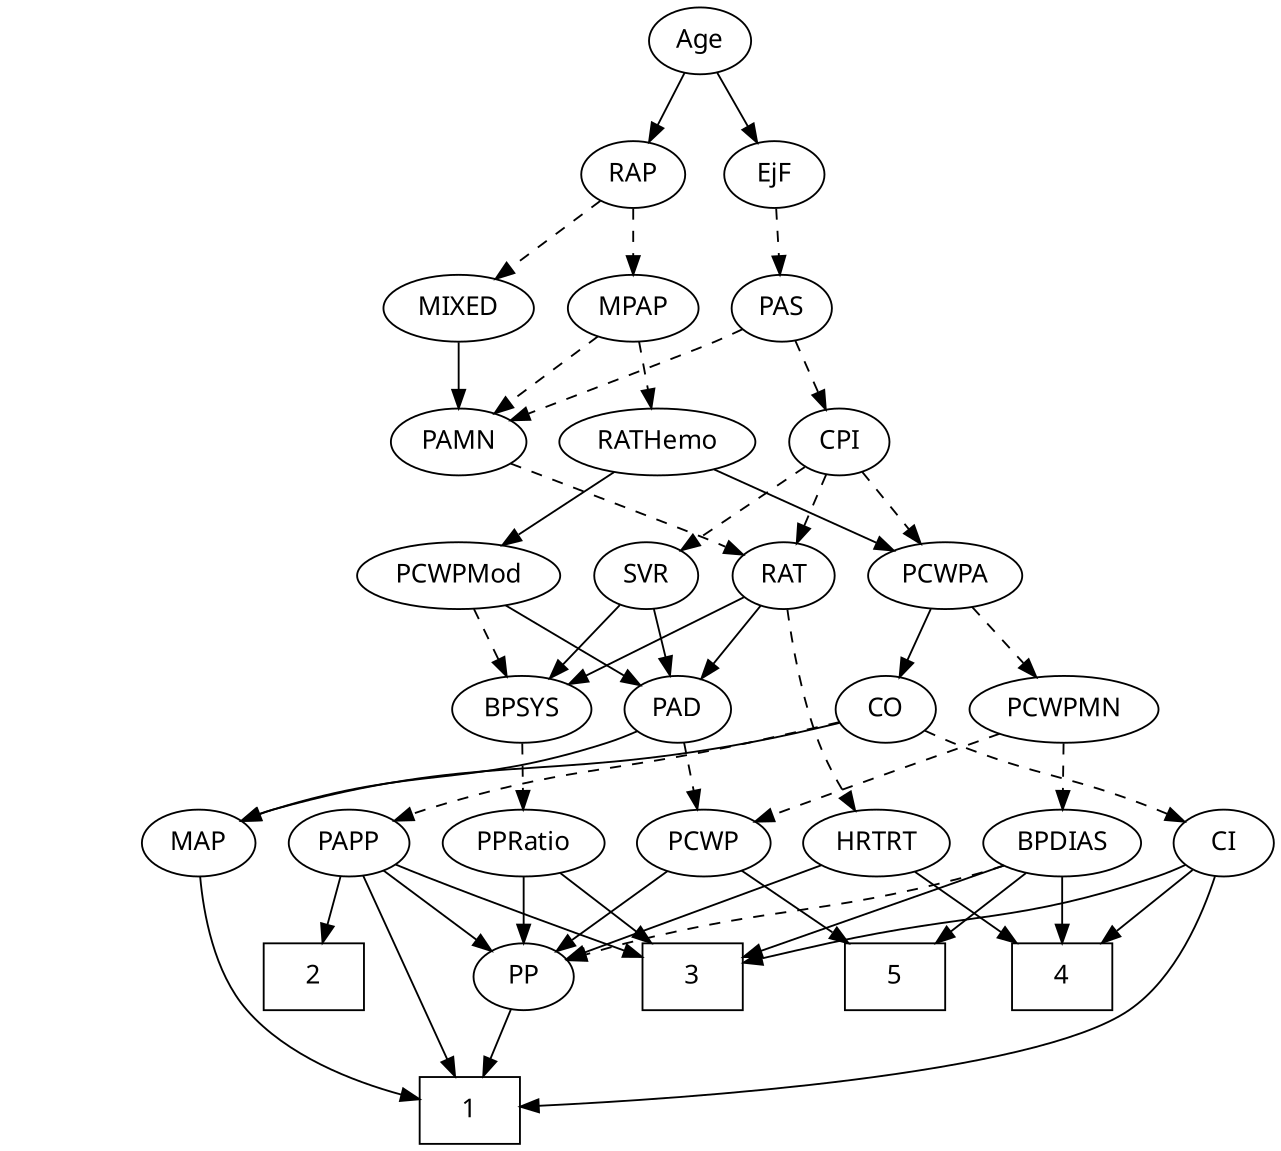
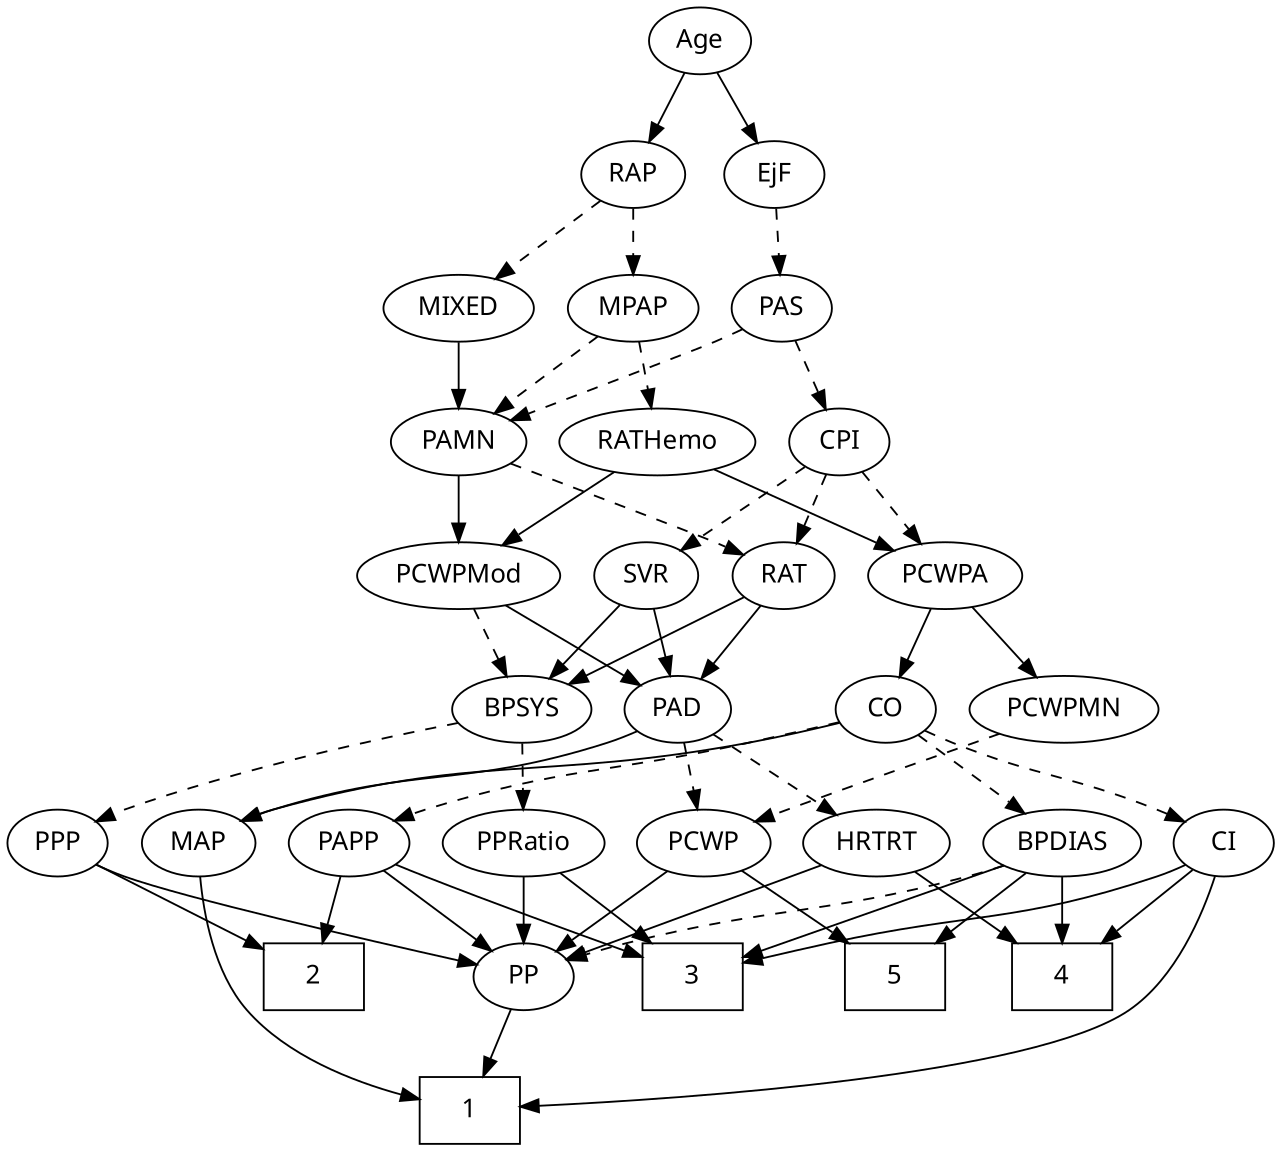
none -> (459, 500)
(998, 635) -> (998, 635)
(807, 705) -> (767, 770)
(1063, 766) -> (963, 768)
none -> (58, 843)
(405, 968) -> none
